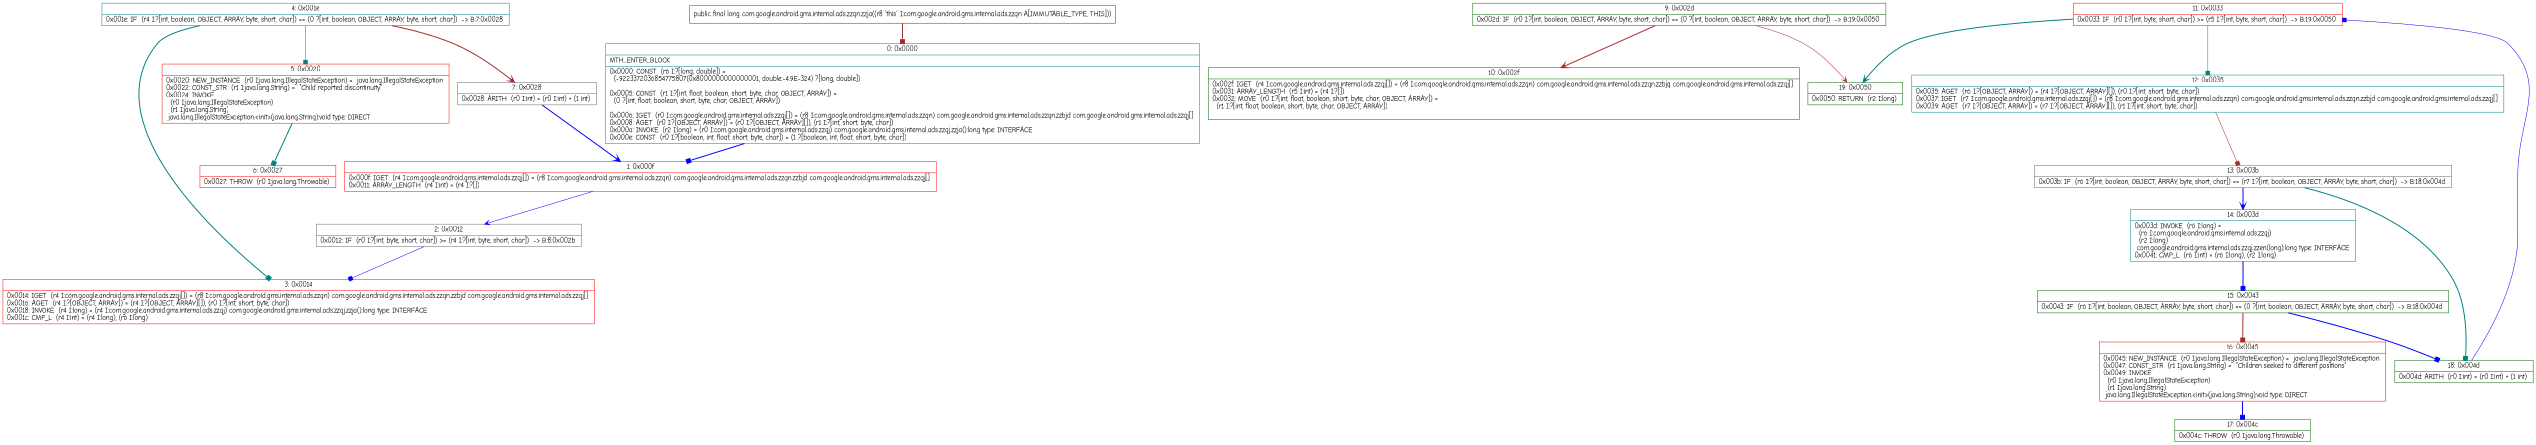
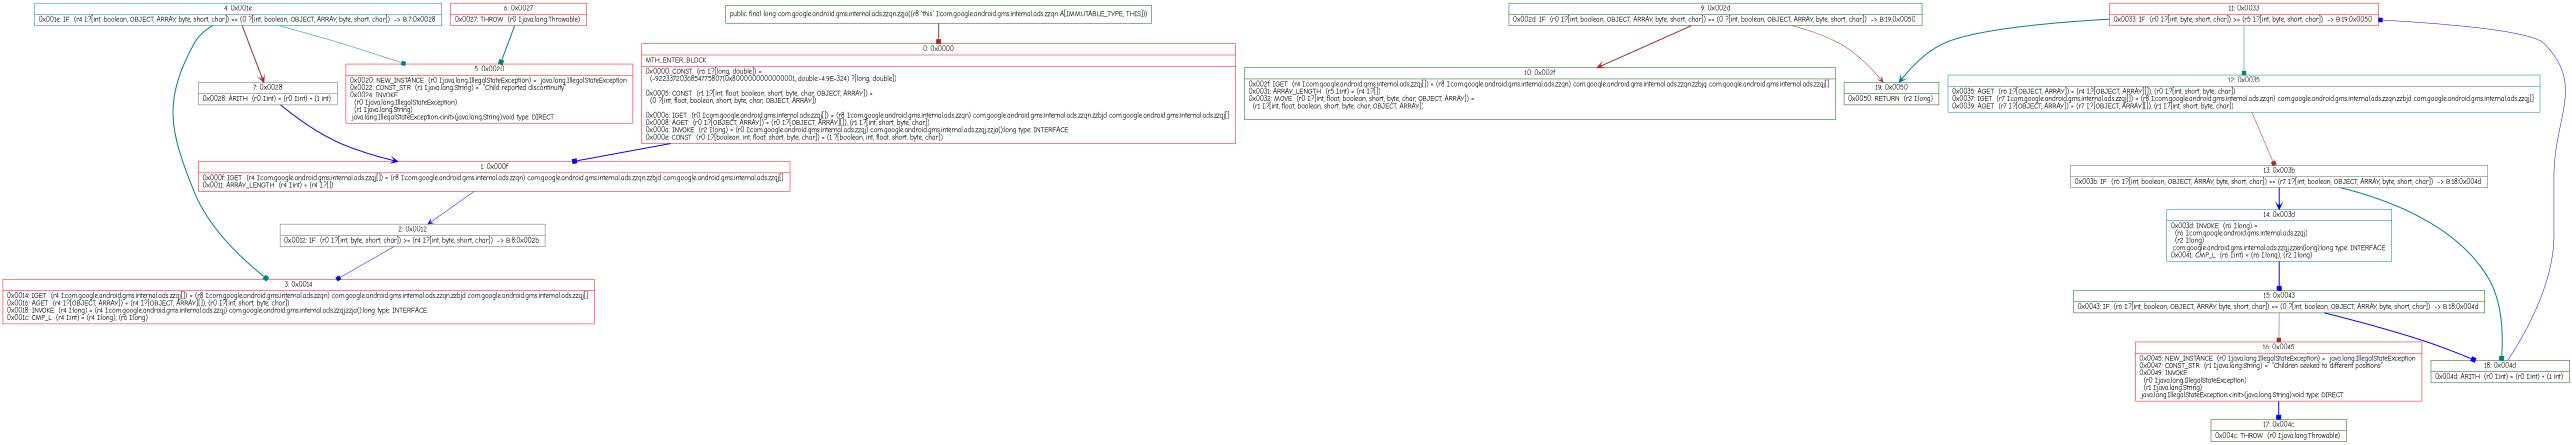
(902, 94) -> (939, 94)
(284, 142) -> (508, 43)
(2243, 325) -> (2279, 325)
